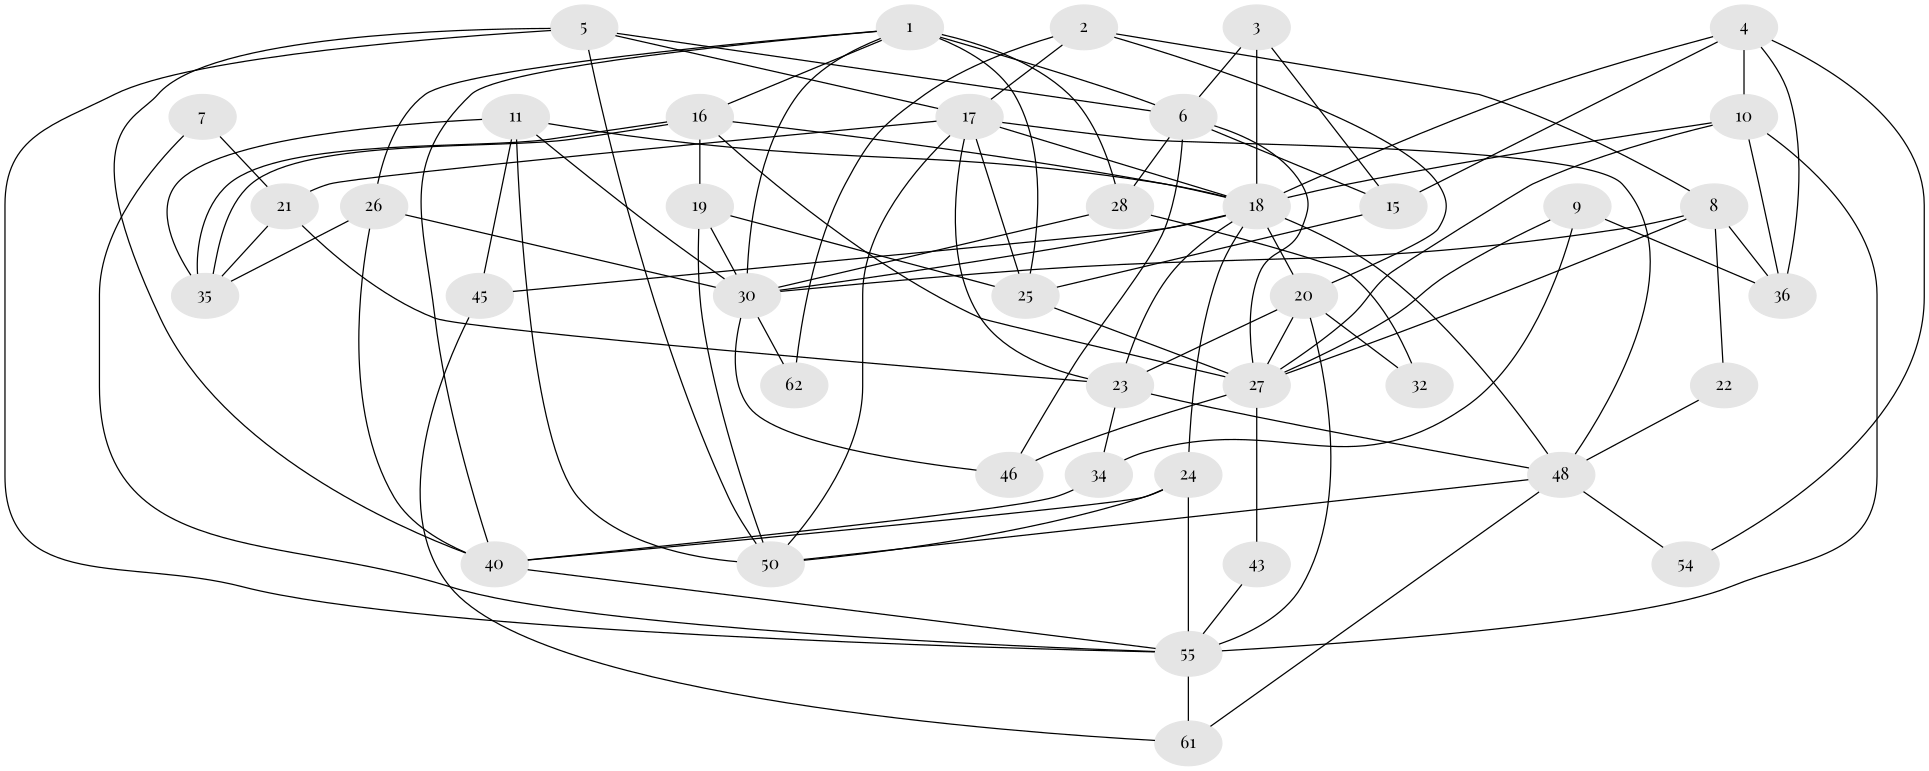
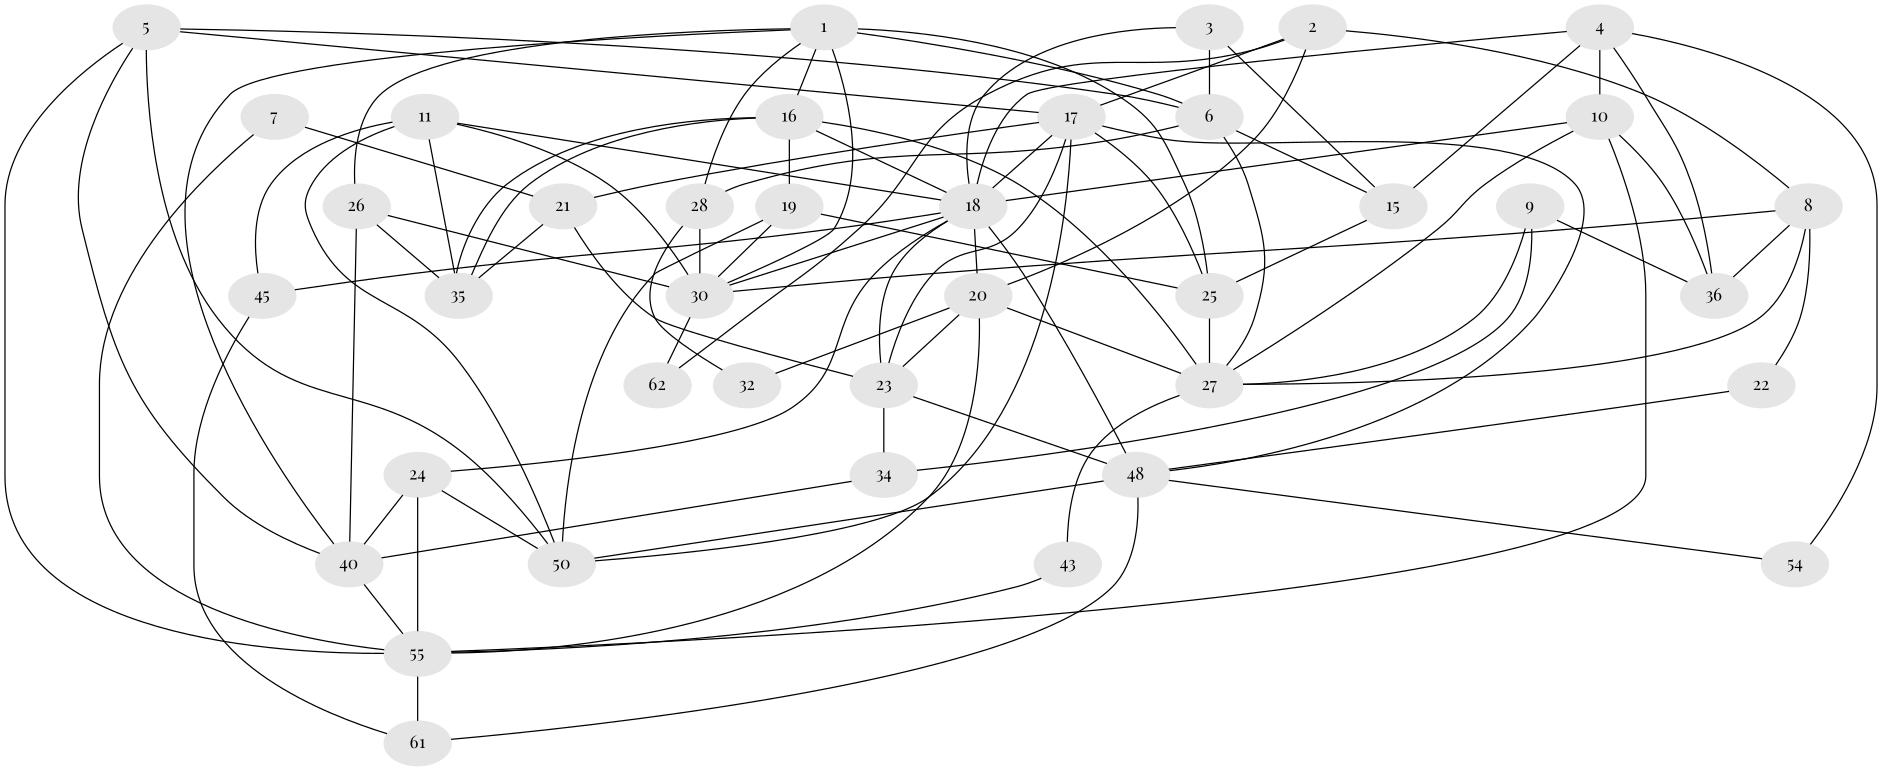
(1009, 475) -> none
